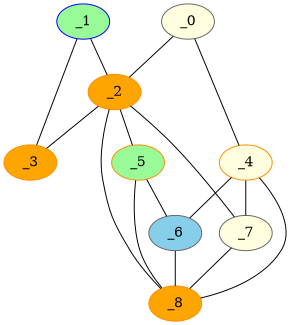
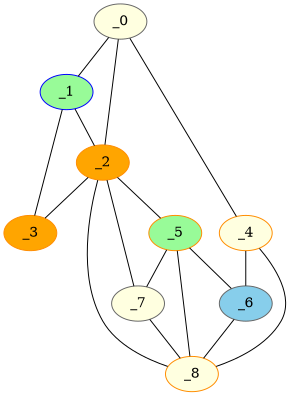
none -> (94, 57)
(246, 198) -> (157, 268)
(175, 304) -> (192, 374)
